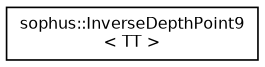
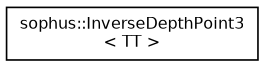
(132, 34) -> (132, 34)
